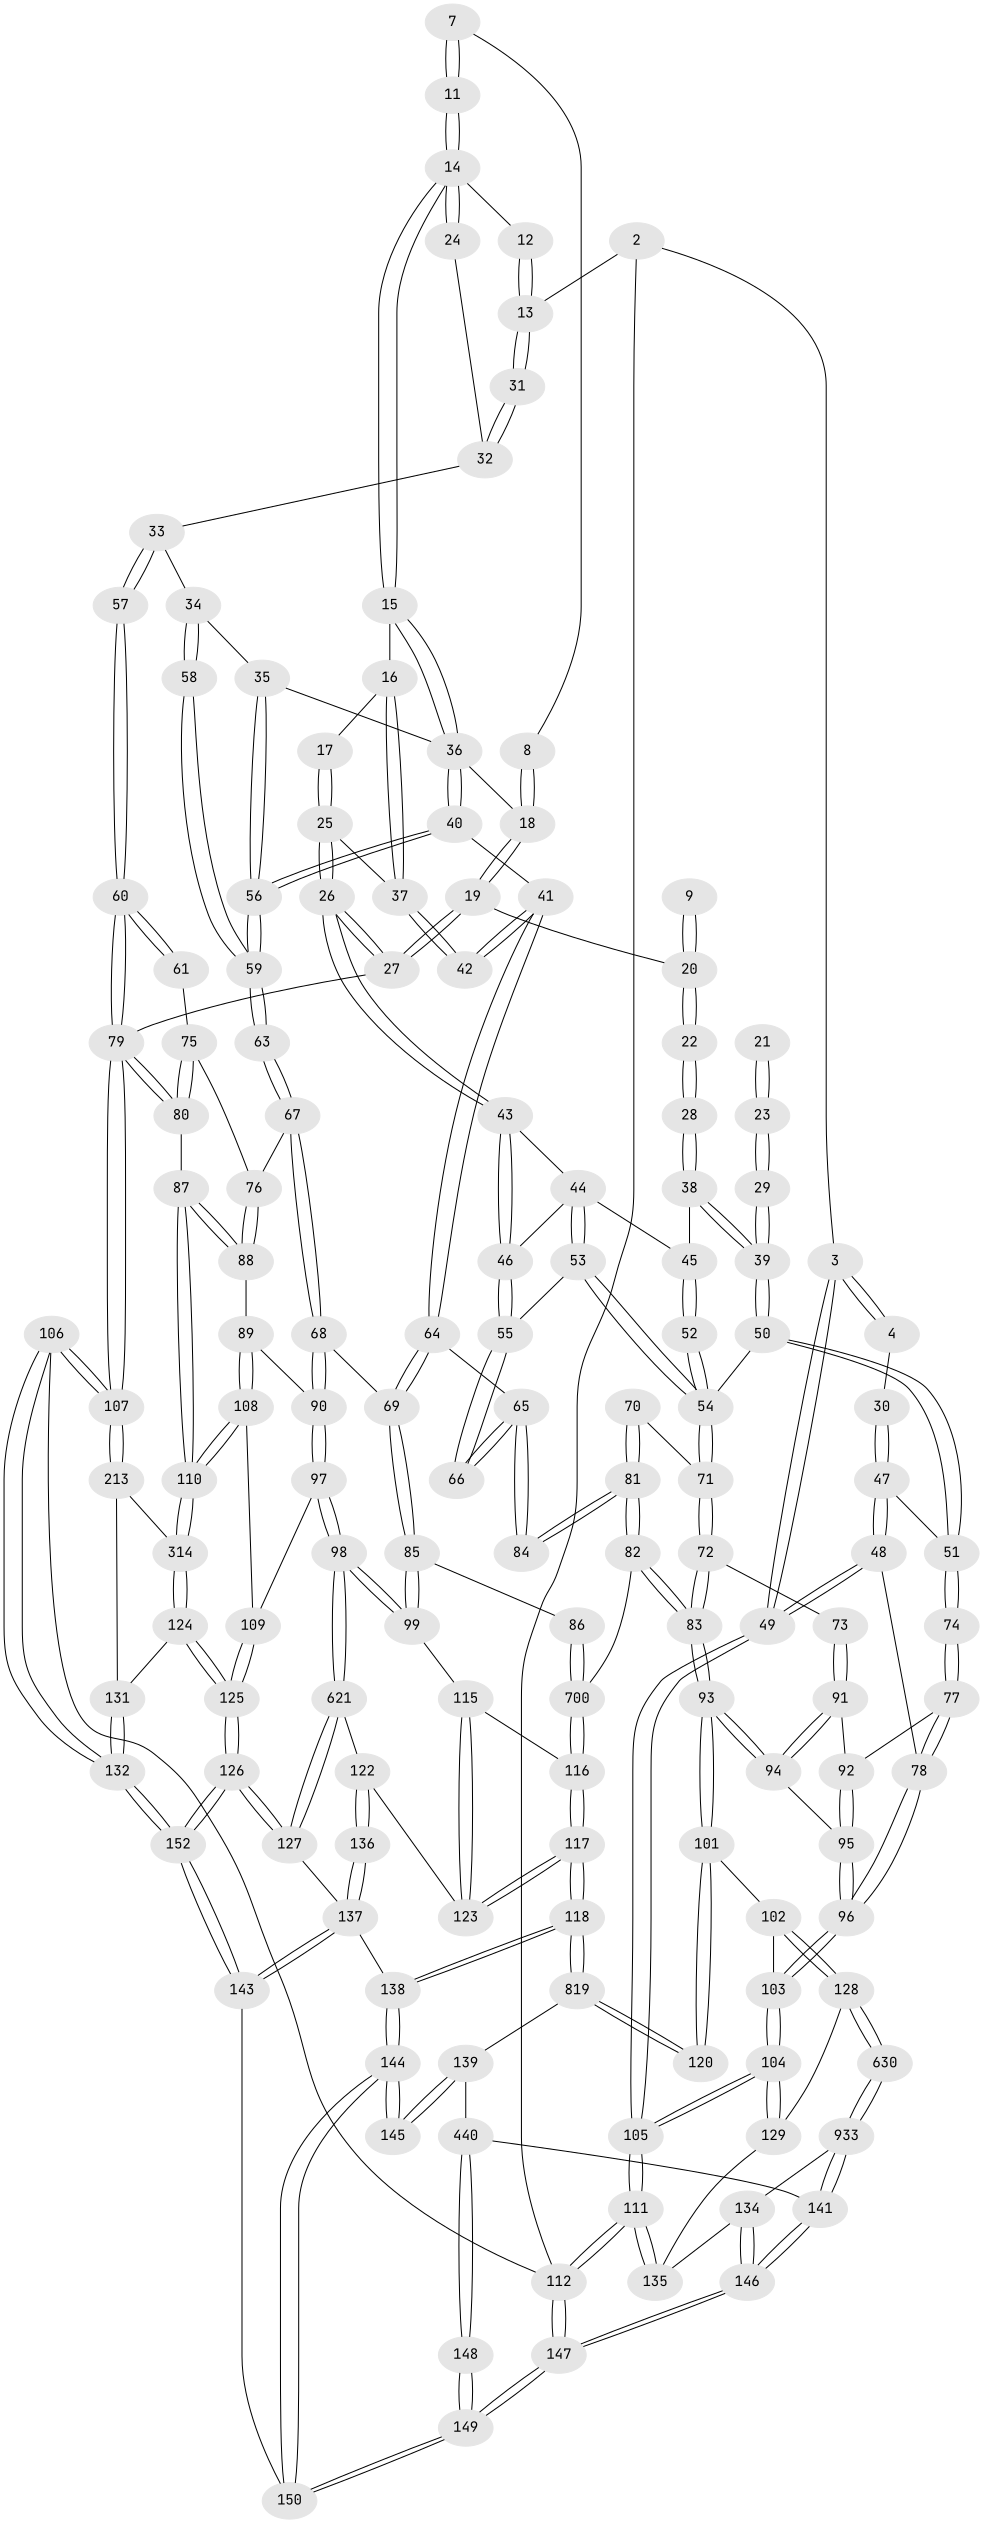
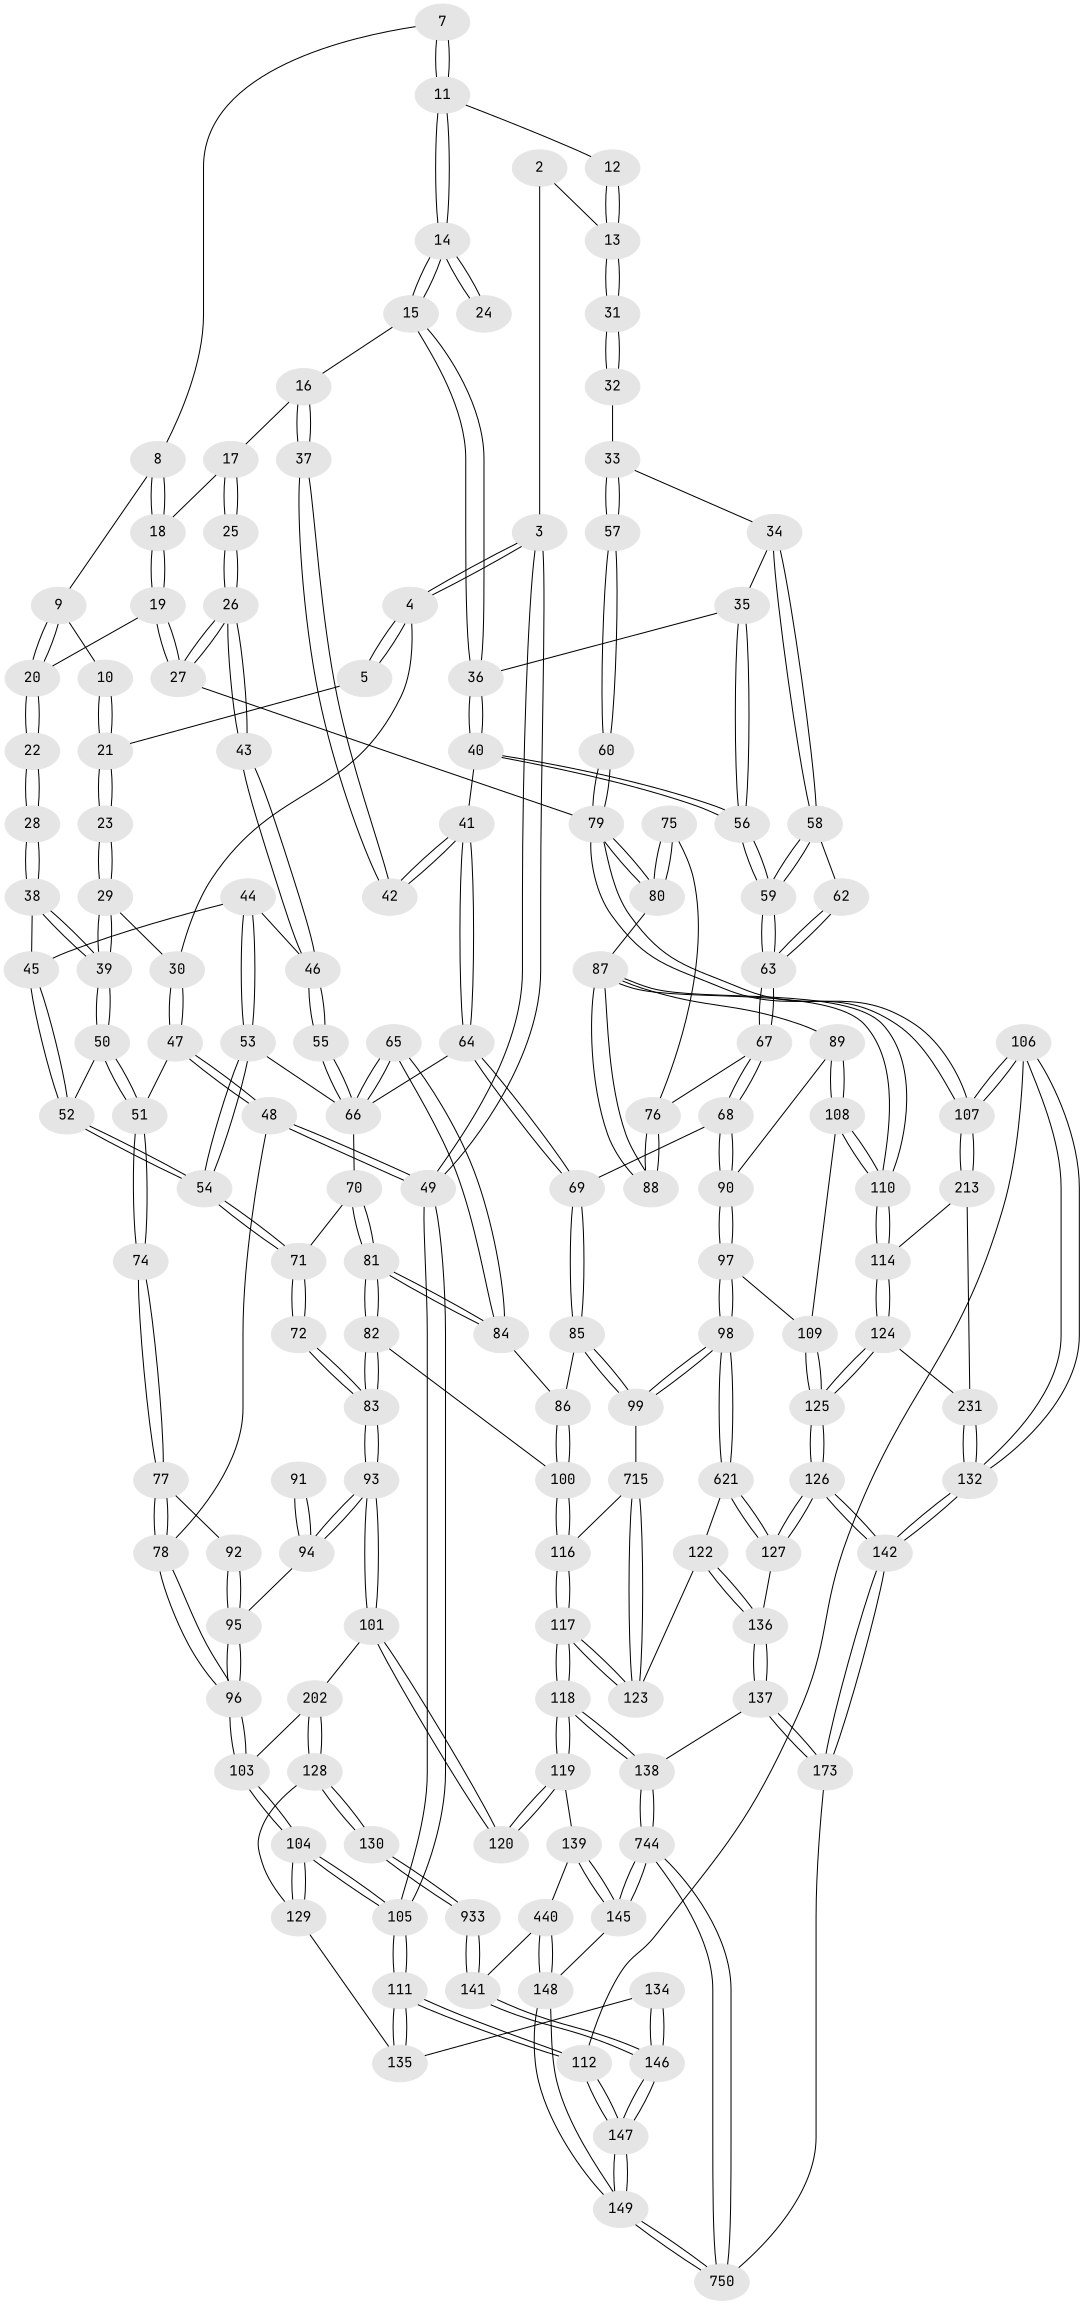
(489, 204) -> (529, 130)
(469, 350) -> none
none -> (108, 533)
none -> (105, 678)
none -> (365, 678)
(491, 788) -> (195, 496)
(365, 863) -> none
none -> (841, 897)
none -> (141, 934)
(181, 970) -> none
none -> (354, 1152)
(542, 1152) -> none
(617, 1271) -> none
(246, 1298) -> (720, 1006)
(542, 1298) -> (301, 1079)
(476, 1370) -> (404, 1083)
none -> (532, 1371)
(734, 1371) -> (85, 1079)
(180, 1553) -> (883, 1262)
(840, 1626) -> none
(117, 1699) -> (970, 1407)
(466, 1699) -> (636, 1480)
(577, 1699) -> (563, 1480)
(843, 1736) -> none
(178, 1845) -> (885, 1553)
(320, 1881) -> (767, 1589)
(774, 1918) -> (315, 1699)
none -> (582, 1954)
(242, 1991) -> (825, 1772)
(577, 1991) -> (563, 1772)
(393, 2063) -> (647, 1845)
(885, 2063) -> (372, 1845)
(797, 2173) -> none
(290, 2501) -> (722, 2282)
